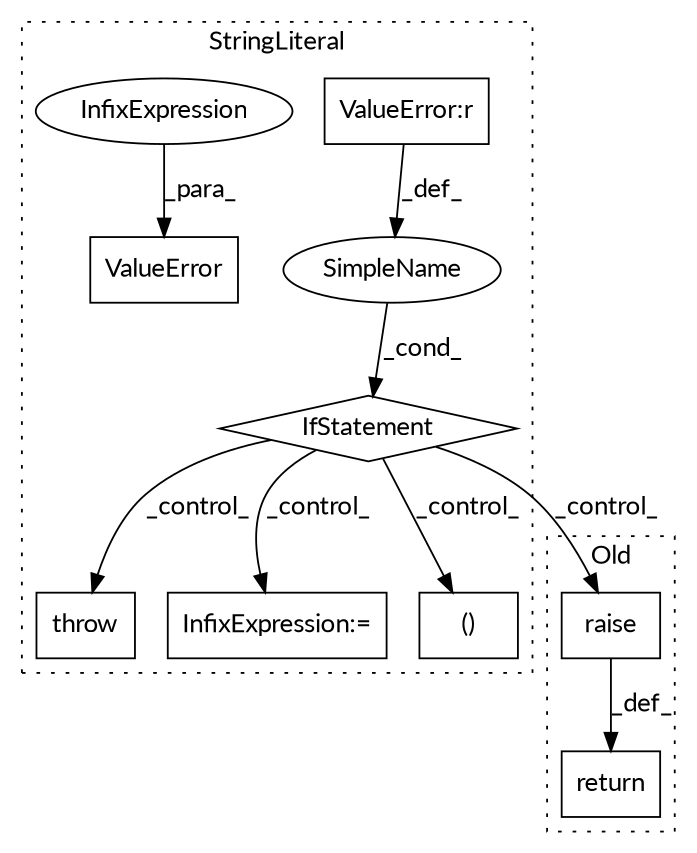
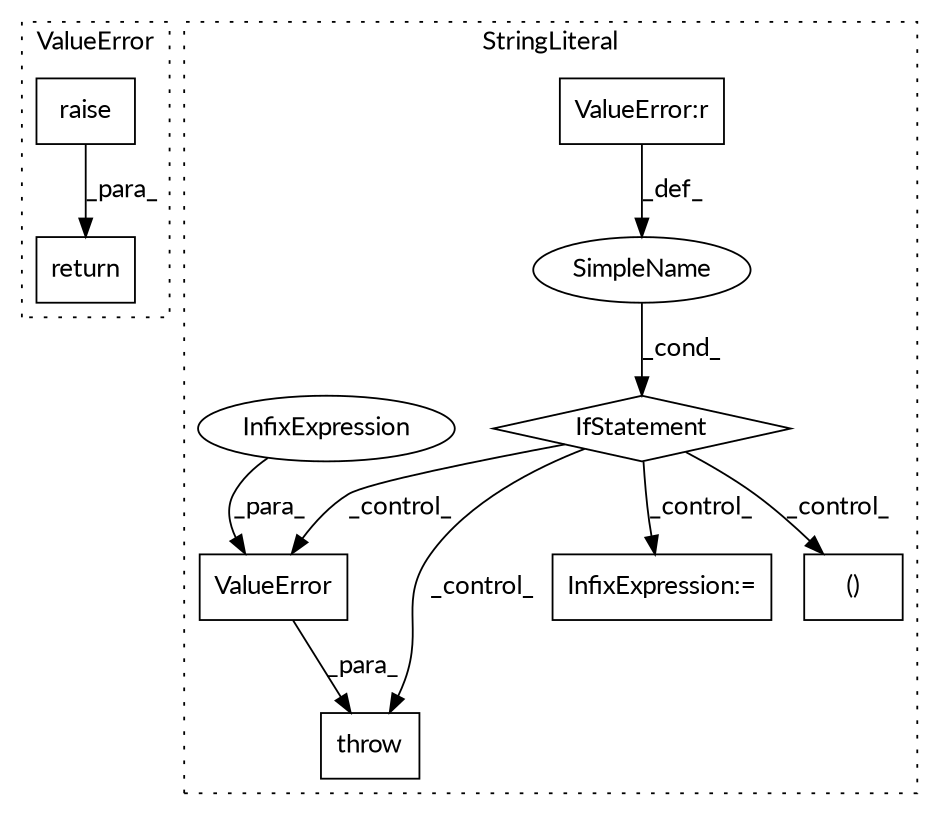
(520, 487) -> (424, 473)
(611, 557) -> (96, 43)
none -> (317, 659)
(642, 705) -> (122, 191)
